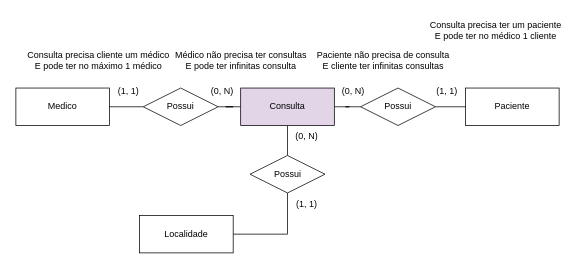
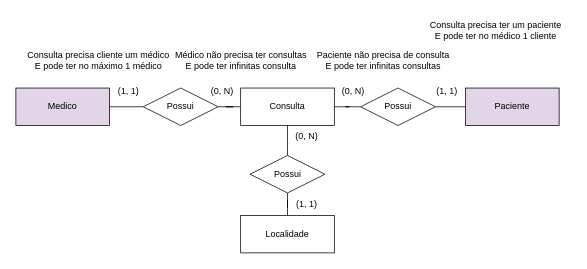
(383, 60) -> (383, 60)
(62, 107) -> (62, 107)
(287, 107) -> (287, 107)
(512, 107) -> (512, 107)
(186, 234) -> (287, 234)
